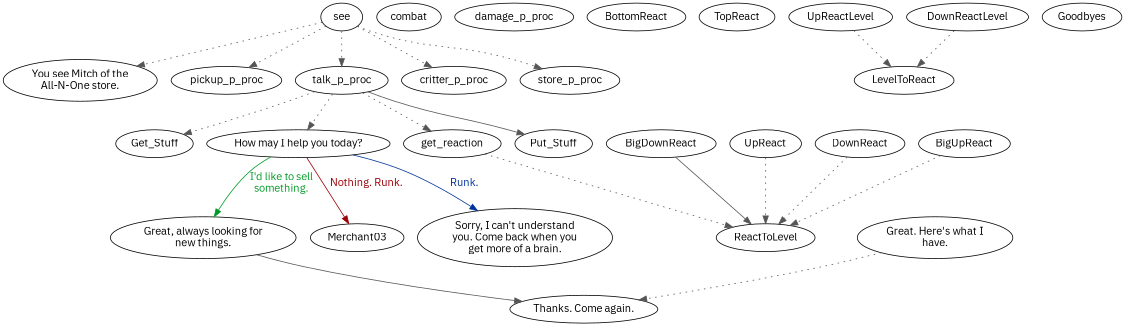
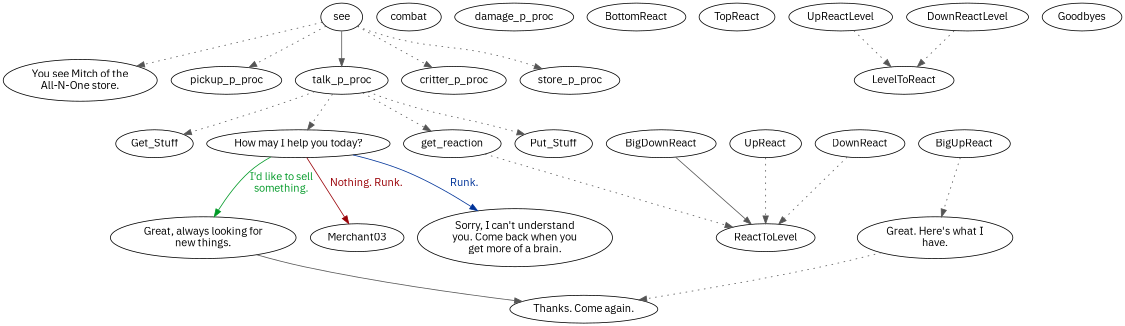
(342, 45) -> (342, 45)
(442, 114) -> (442, 114)
(869, 189) -> (952, 184)
